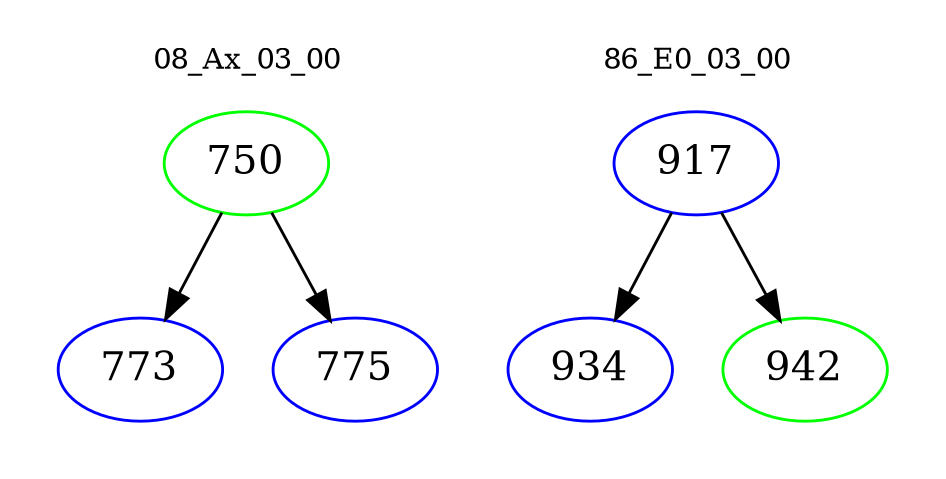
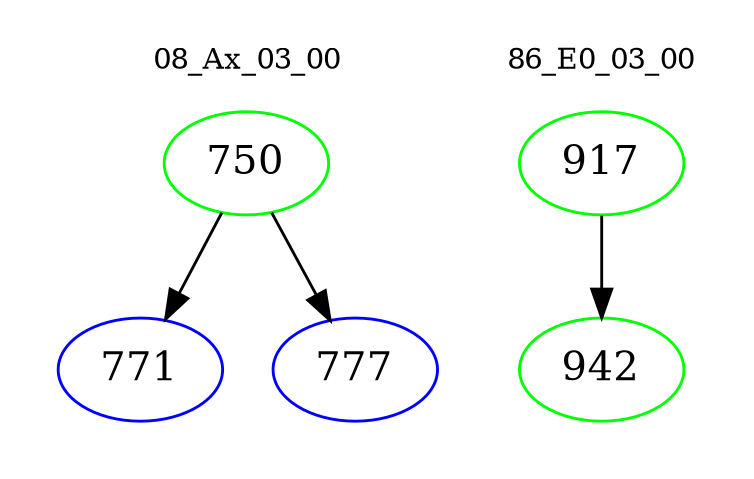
(696, 163) -> (602, 163)
(140, 370) -> (140, 370)
(355, 370) -> (355, 370)
(590, 370) -> none
